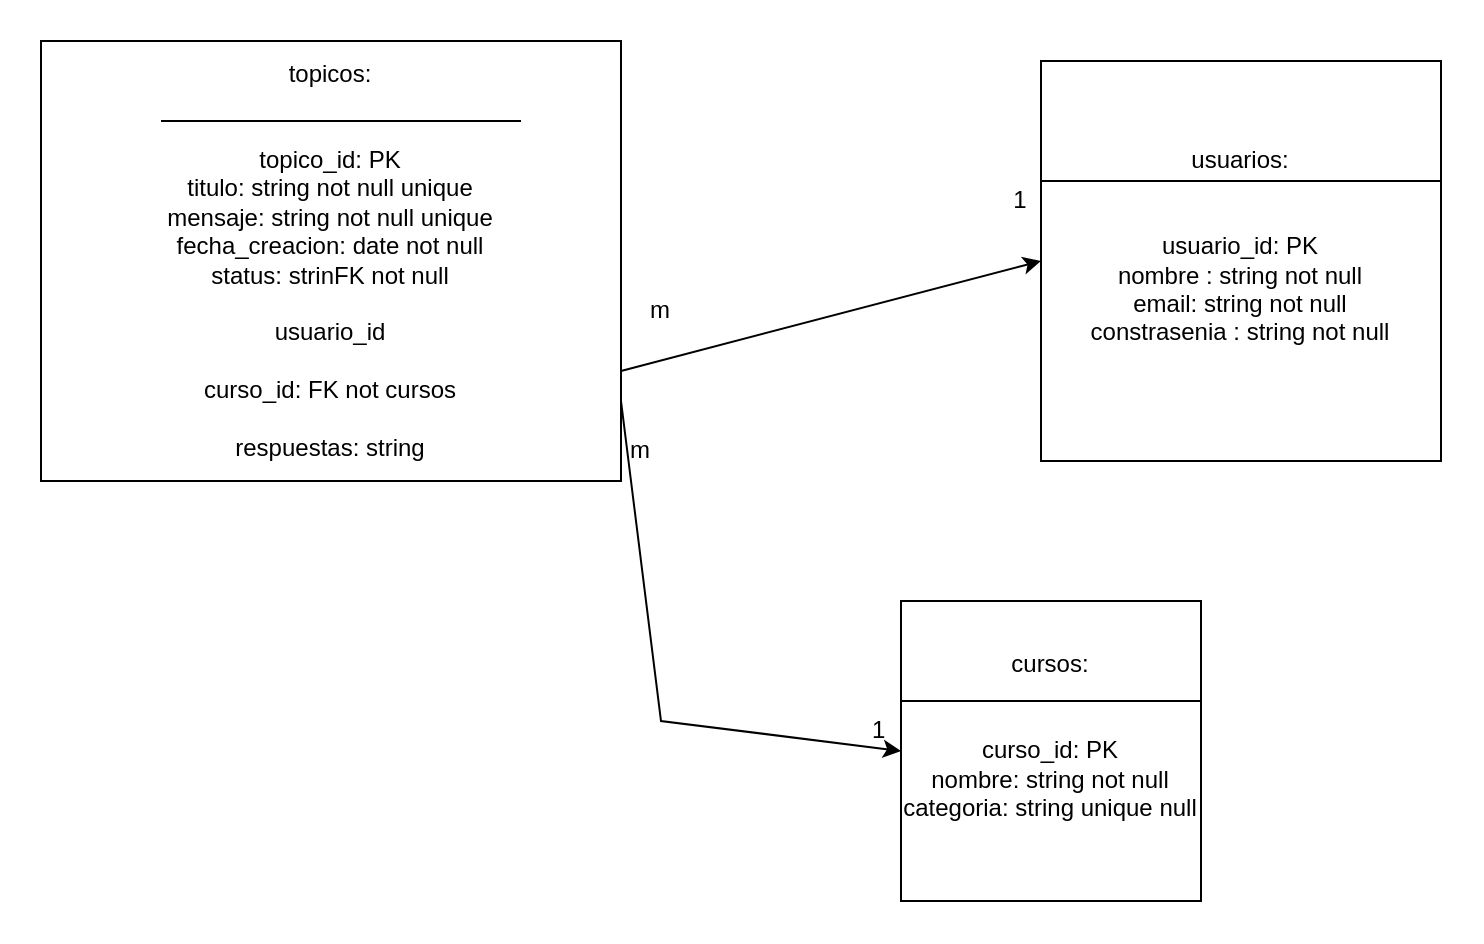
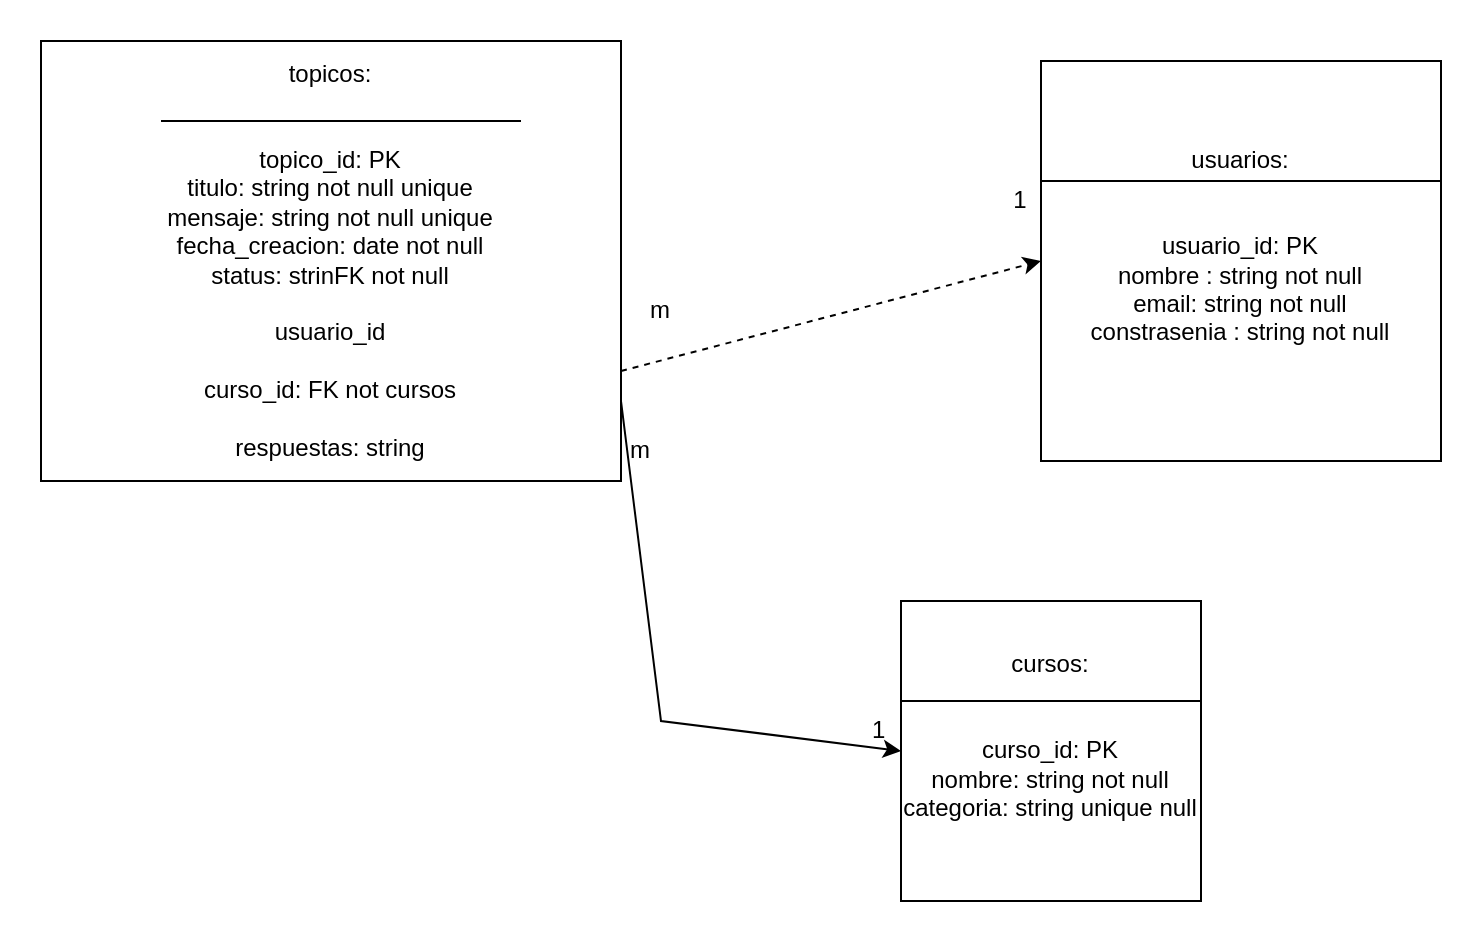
(826, 317) -> (826, 317)
